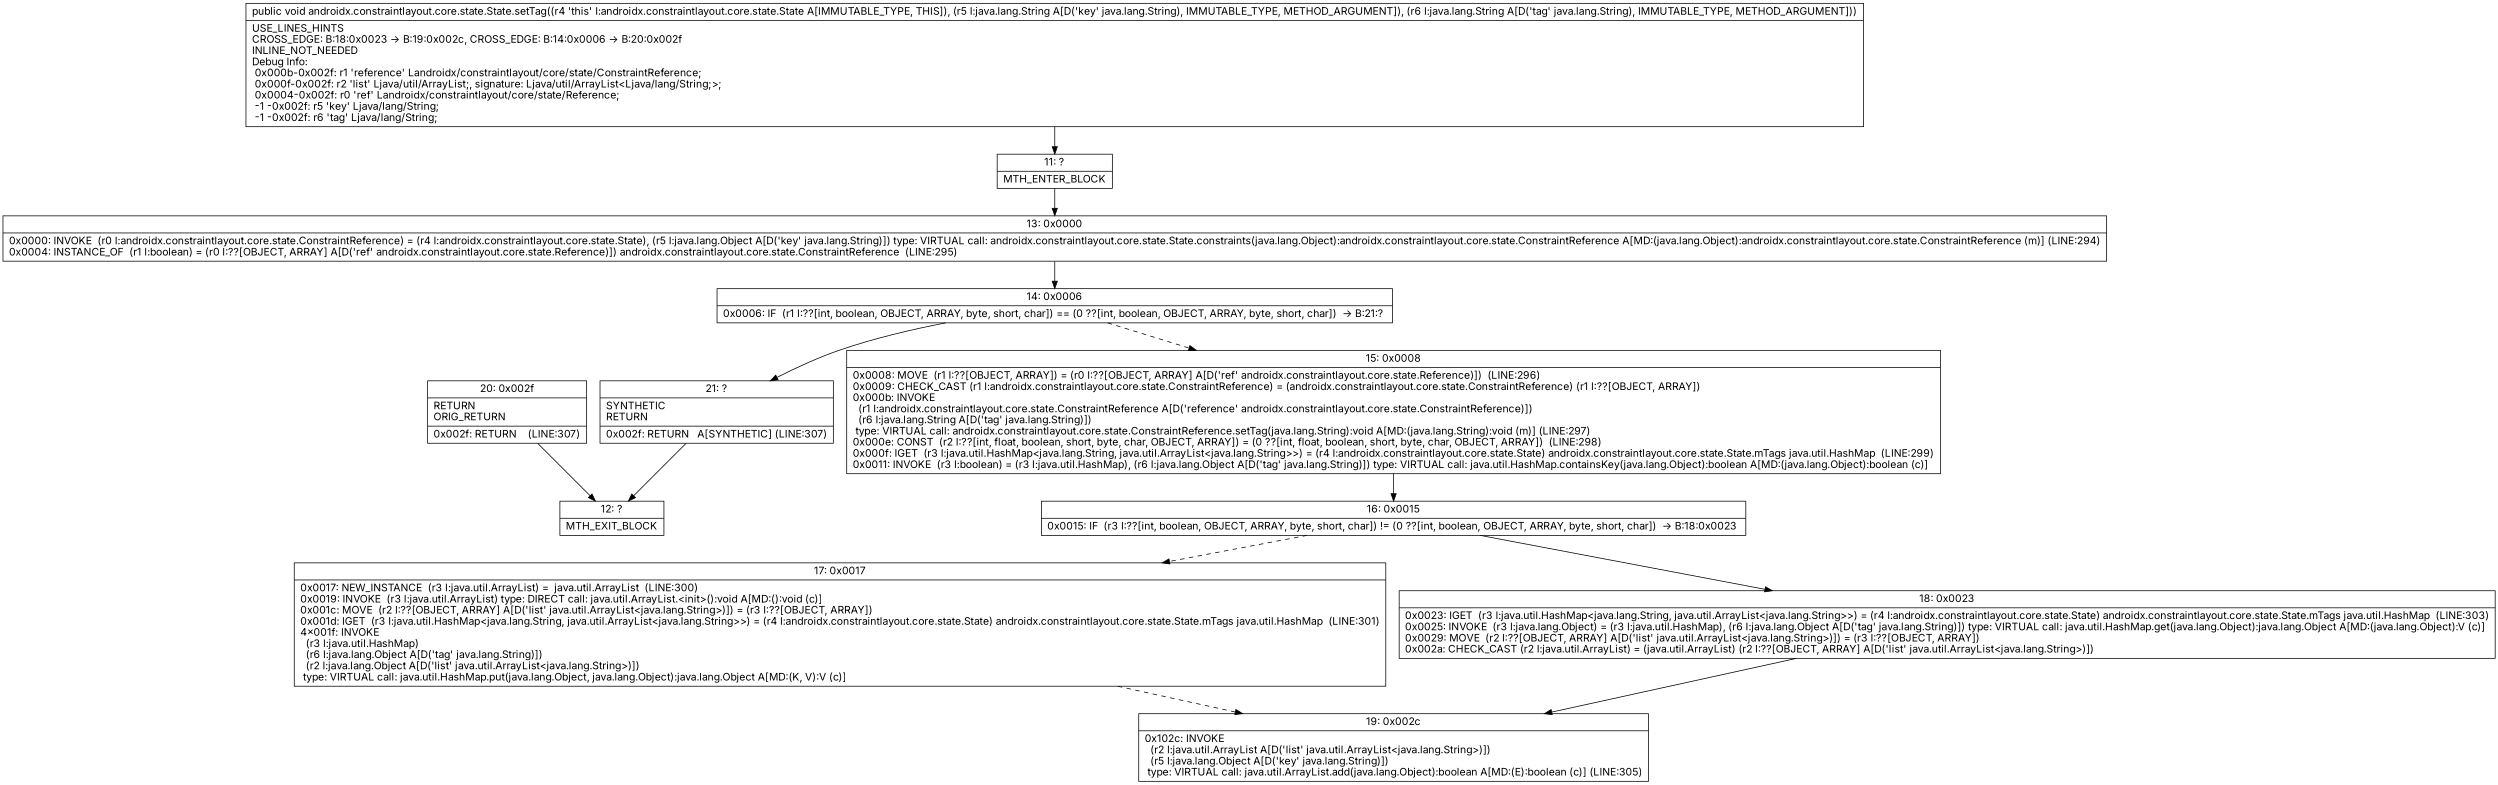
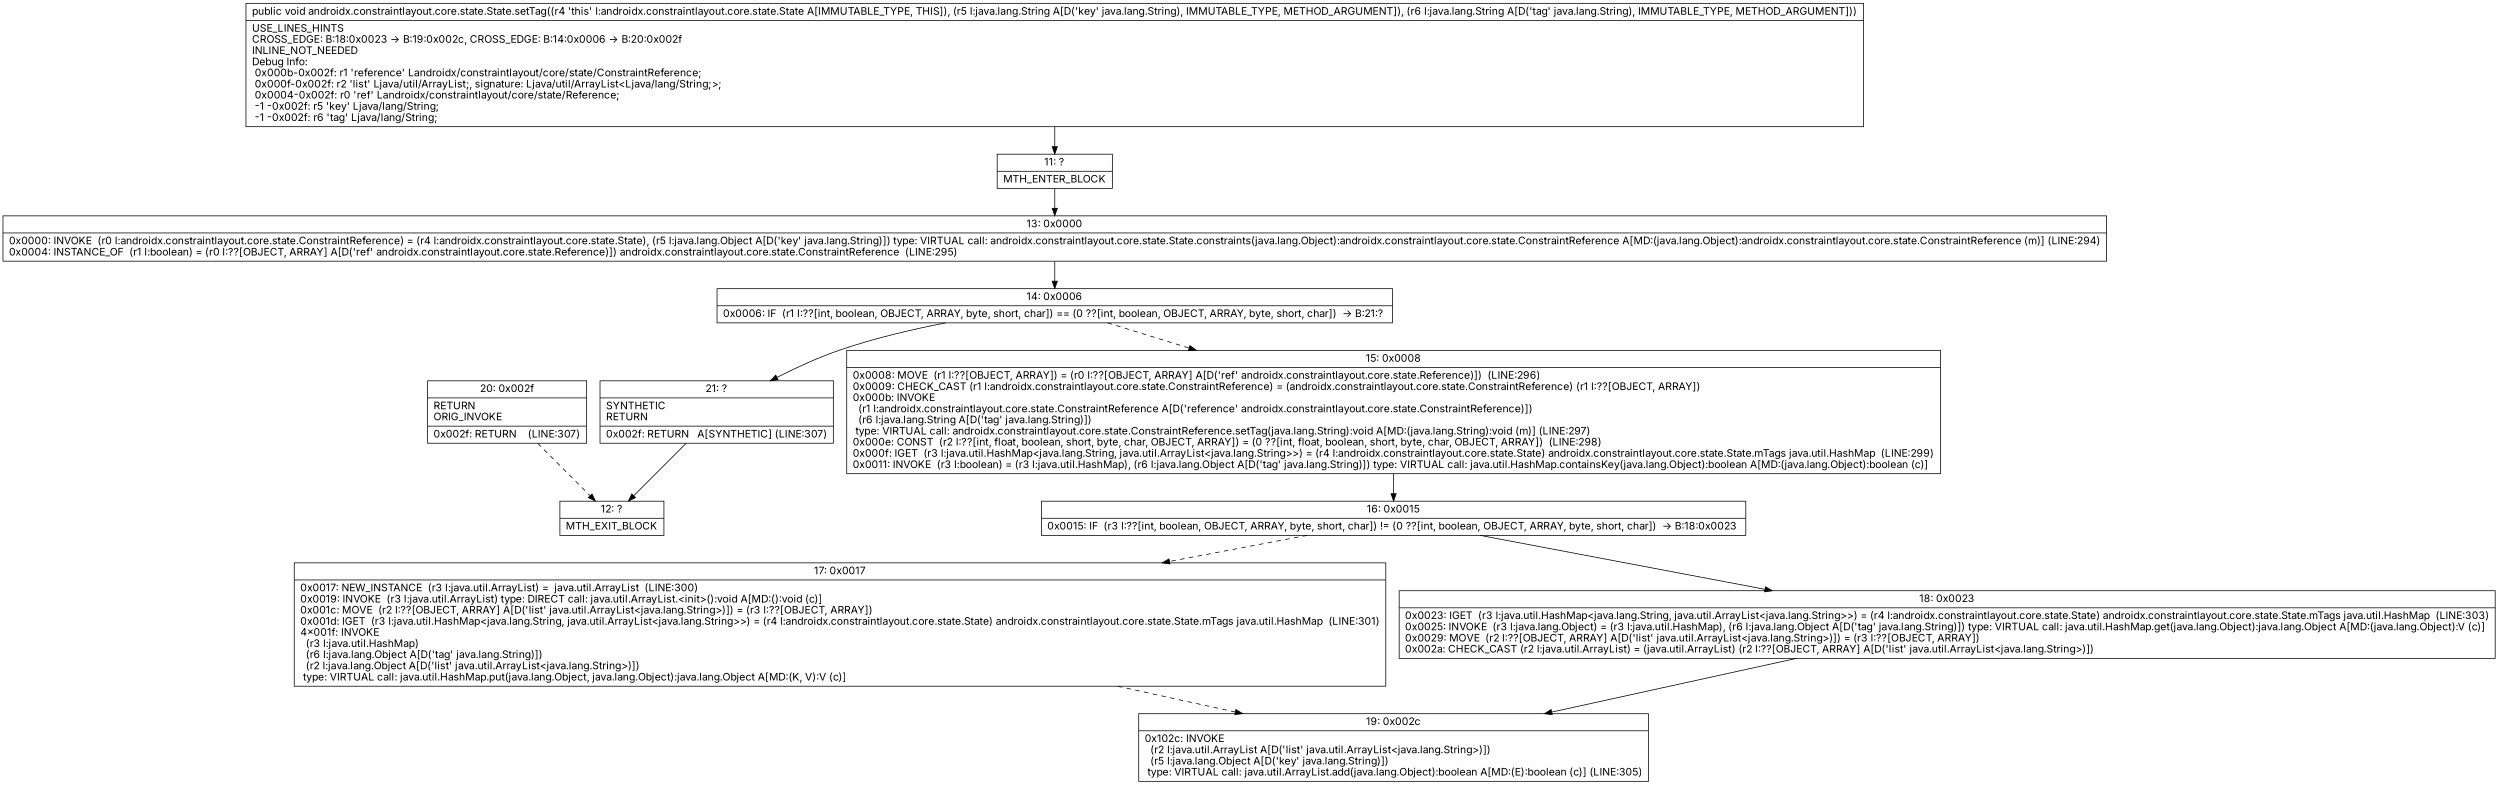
(470, 417) -> (468, 417)
(564, 470) -> (564, 470)
